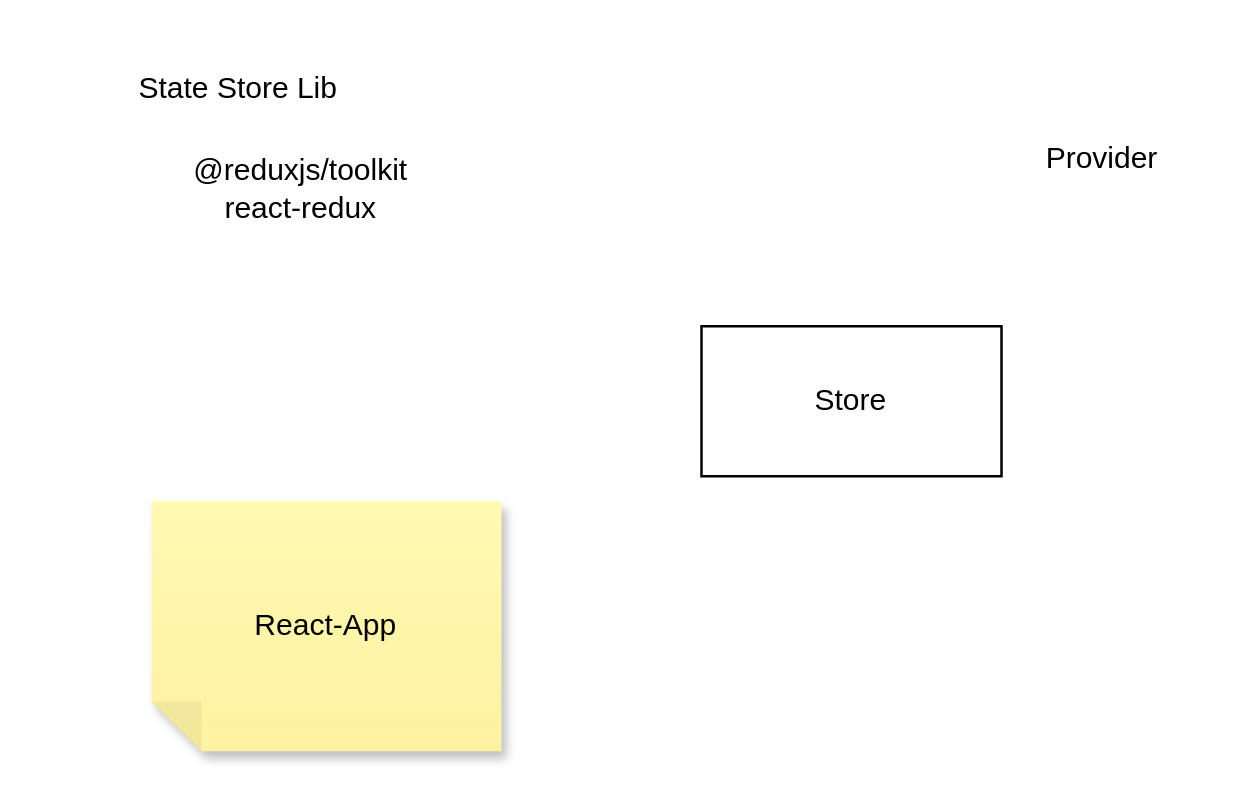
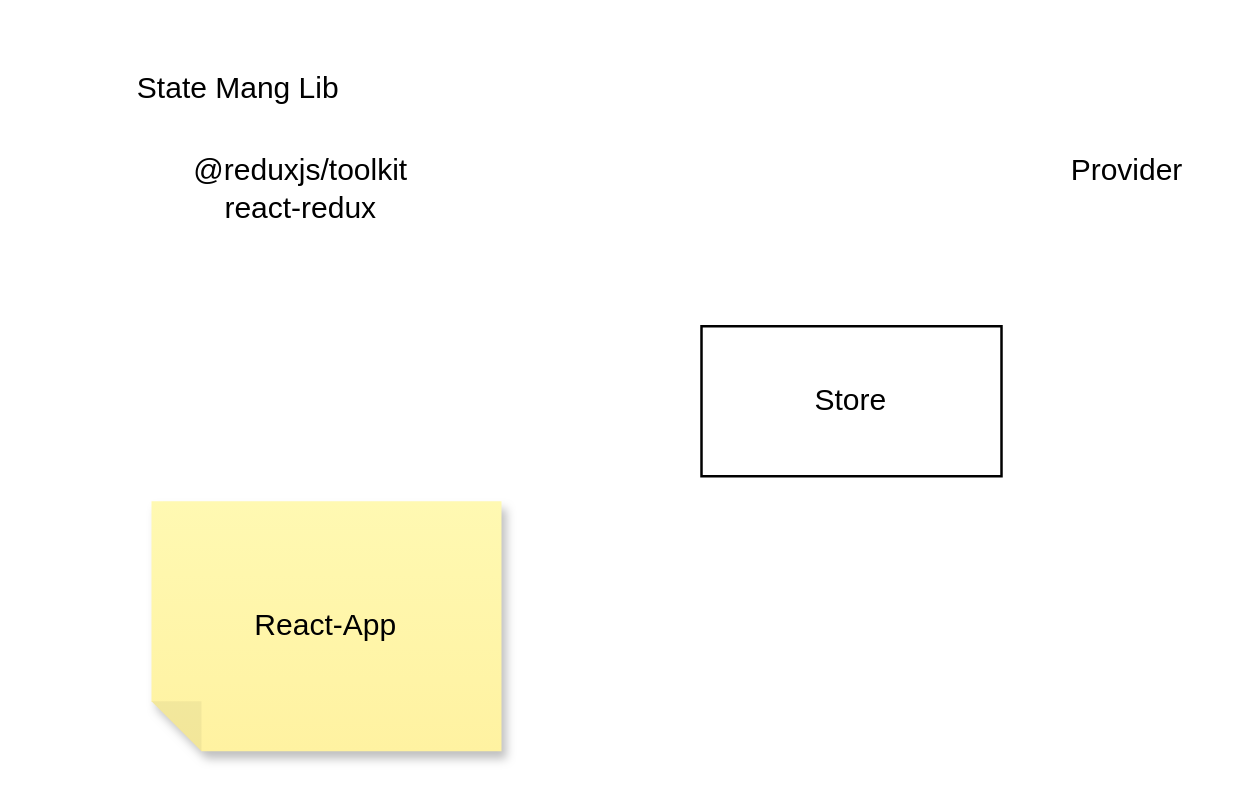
(239, 89) -> (239, 89)
(1101, 159) -> (1126, 171)
